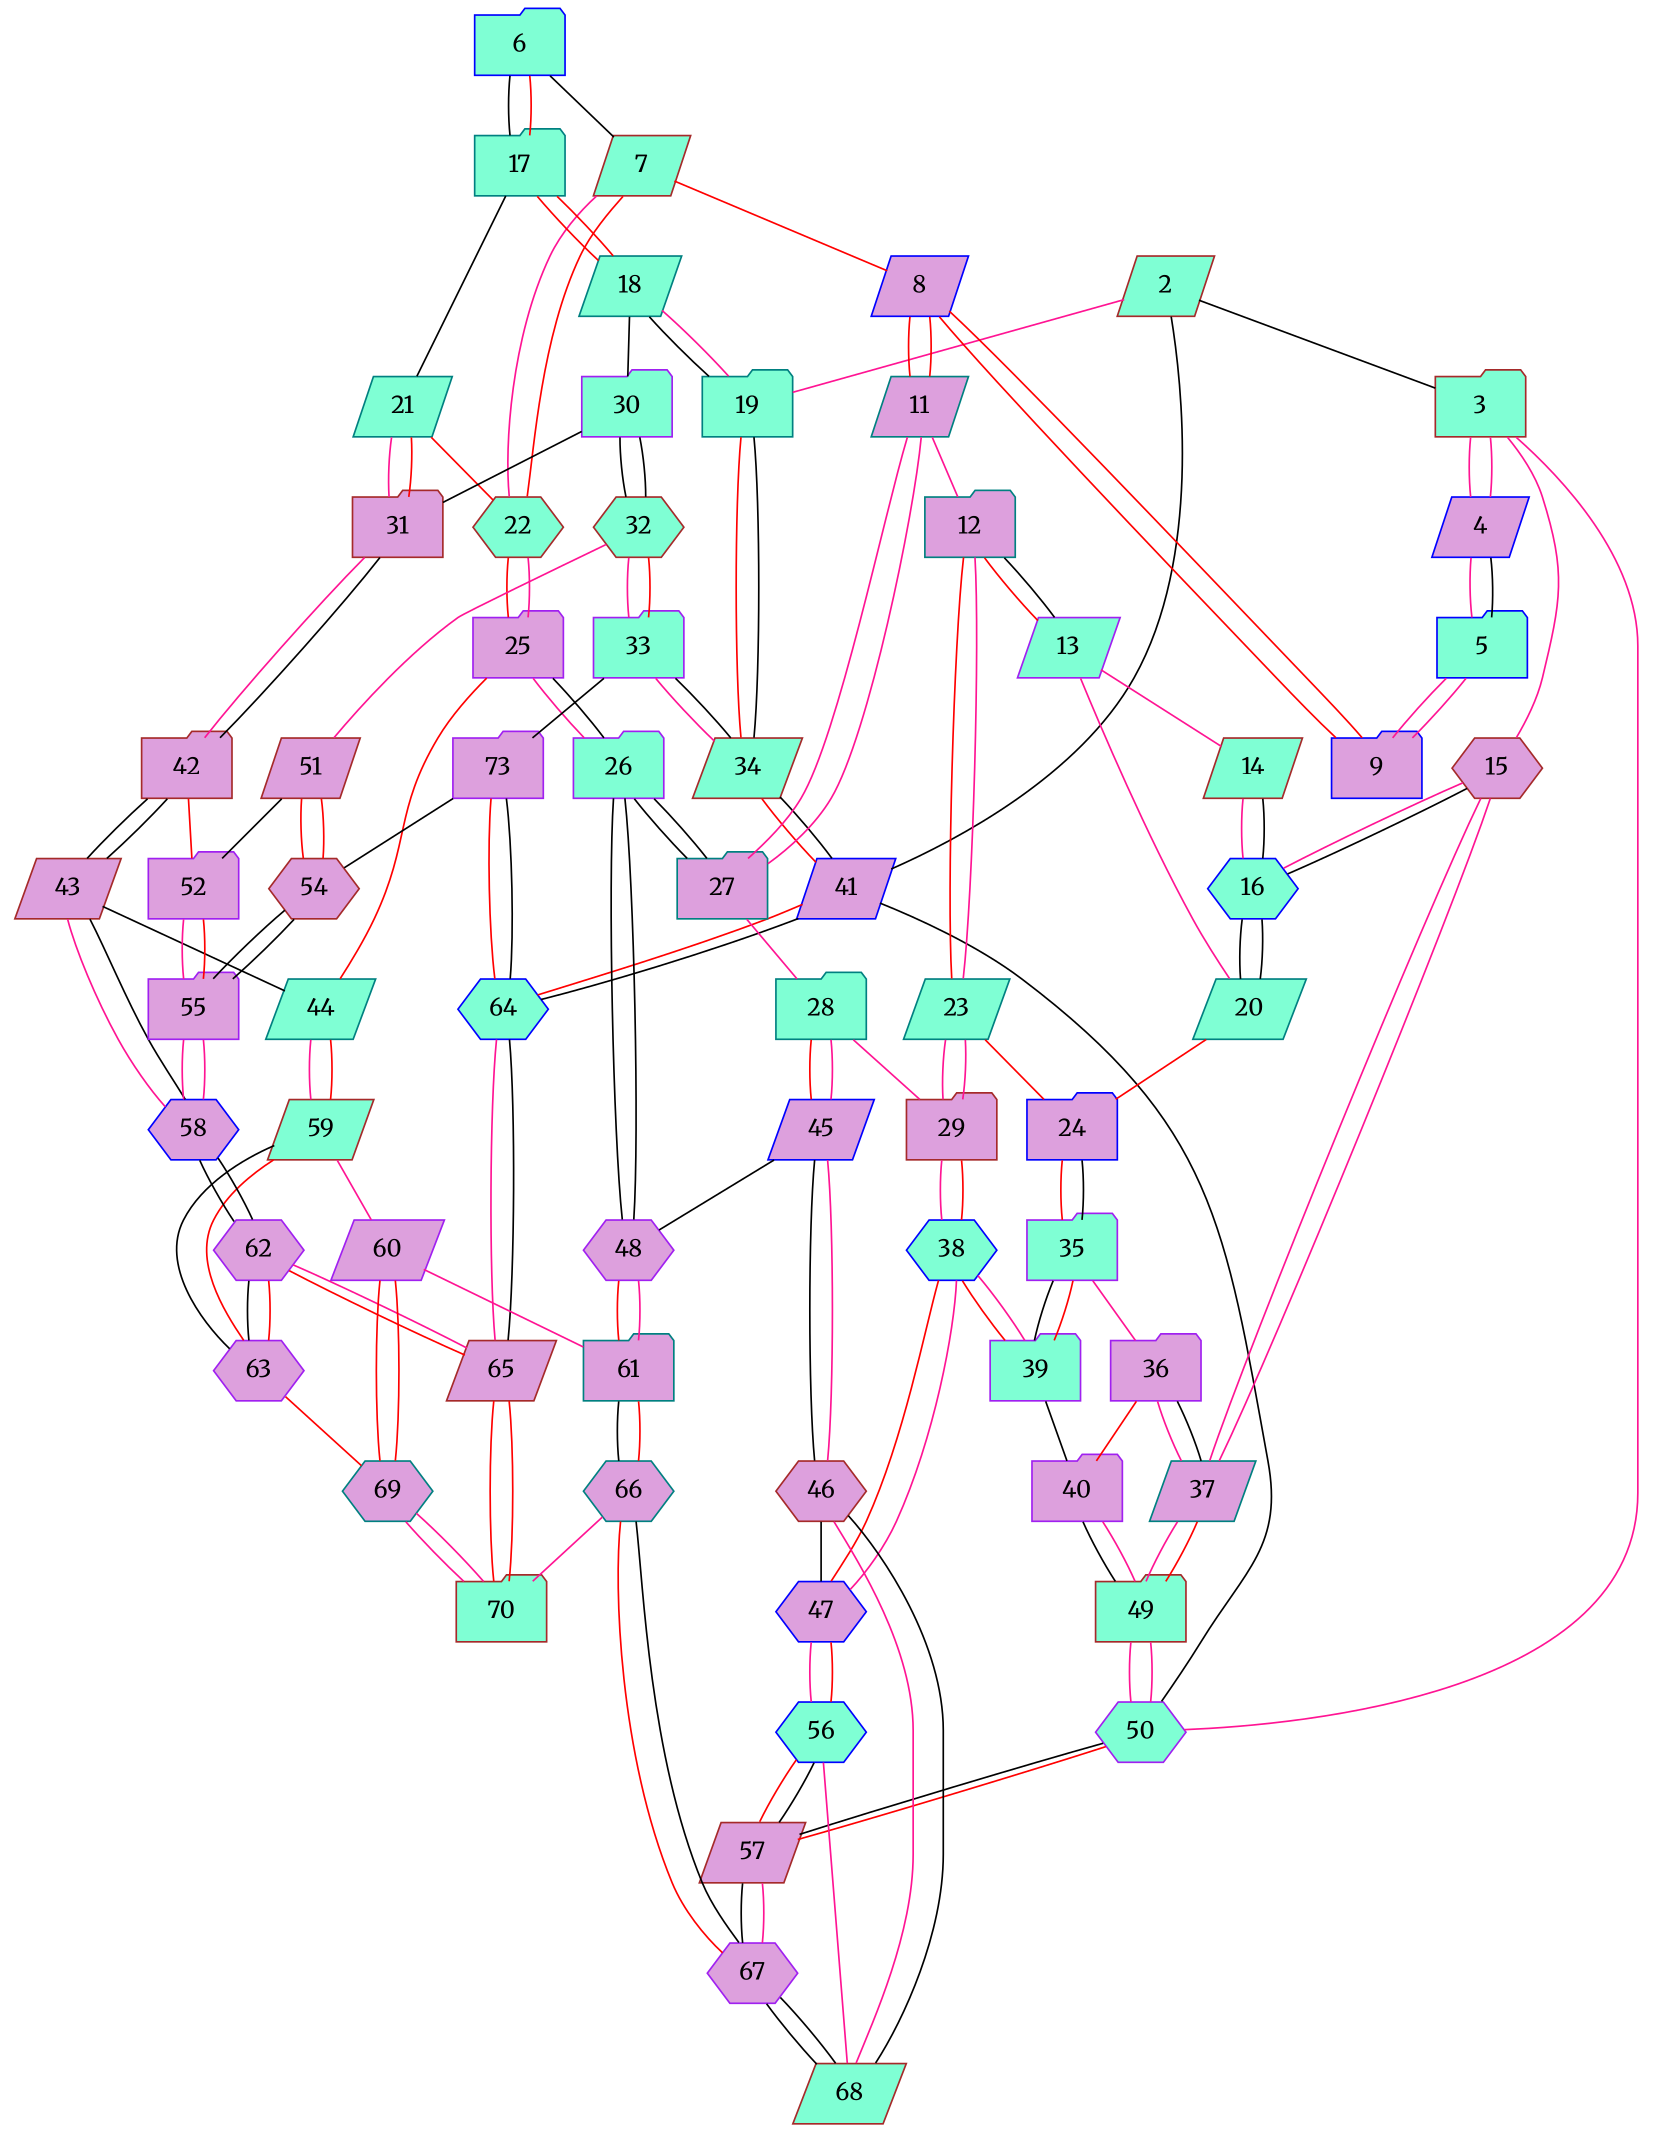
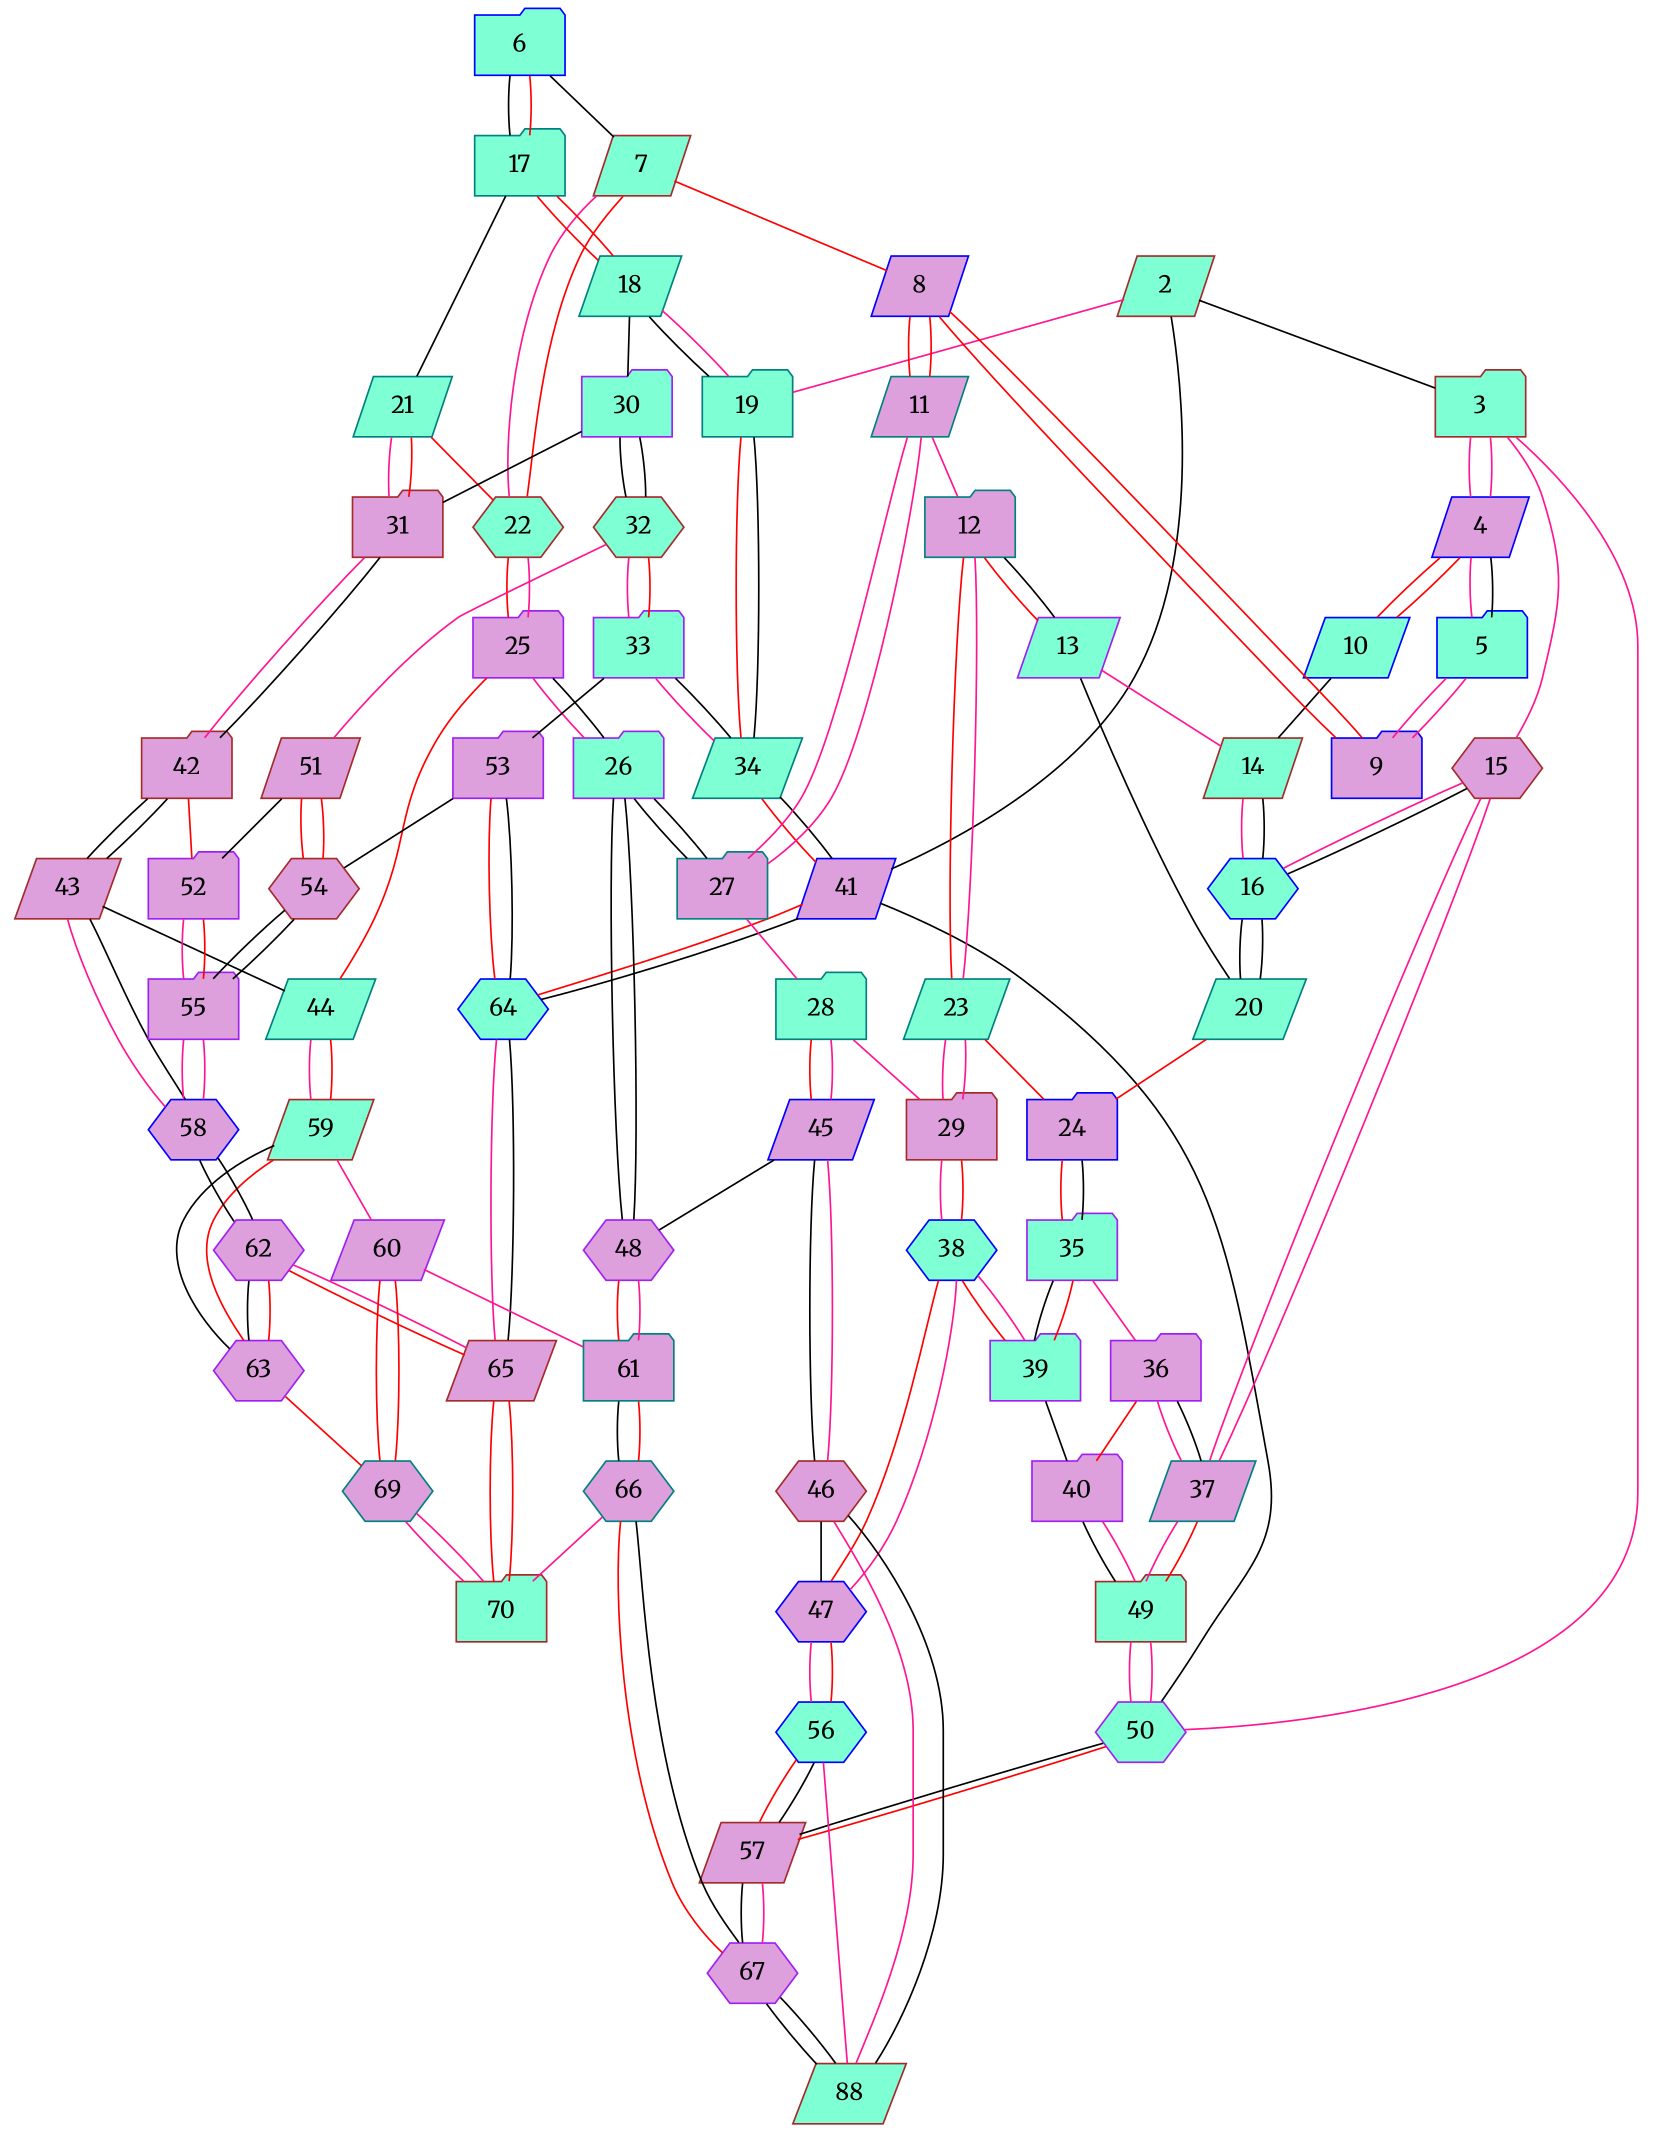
none -> (1357, 648)
(498, 768) -> (498, 768)
(747, 768) -> (747, 768)
(1149, 832) -> (1149, 832)
(850, 2094) -> (850, 2094)
